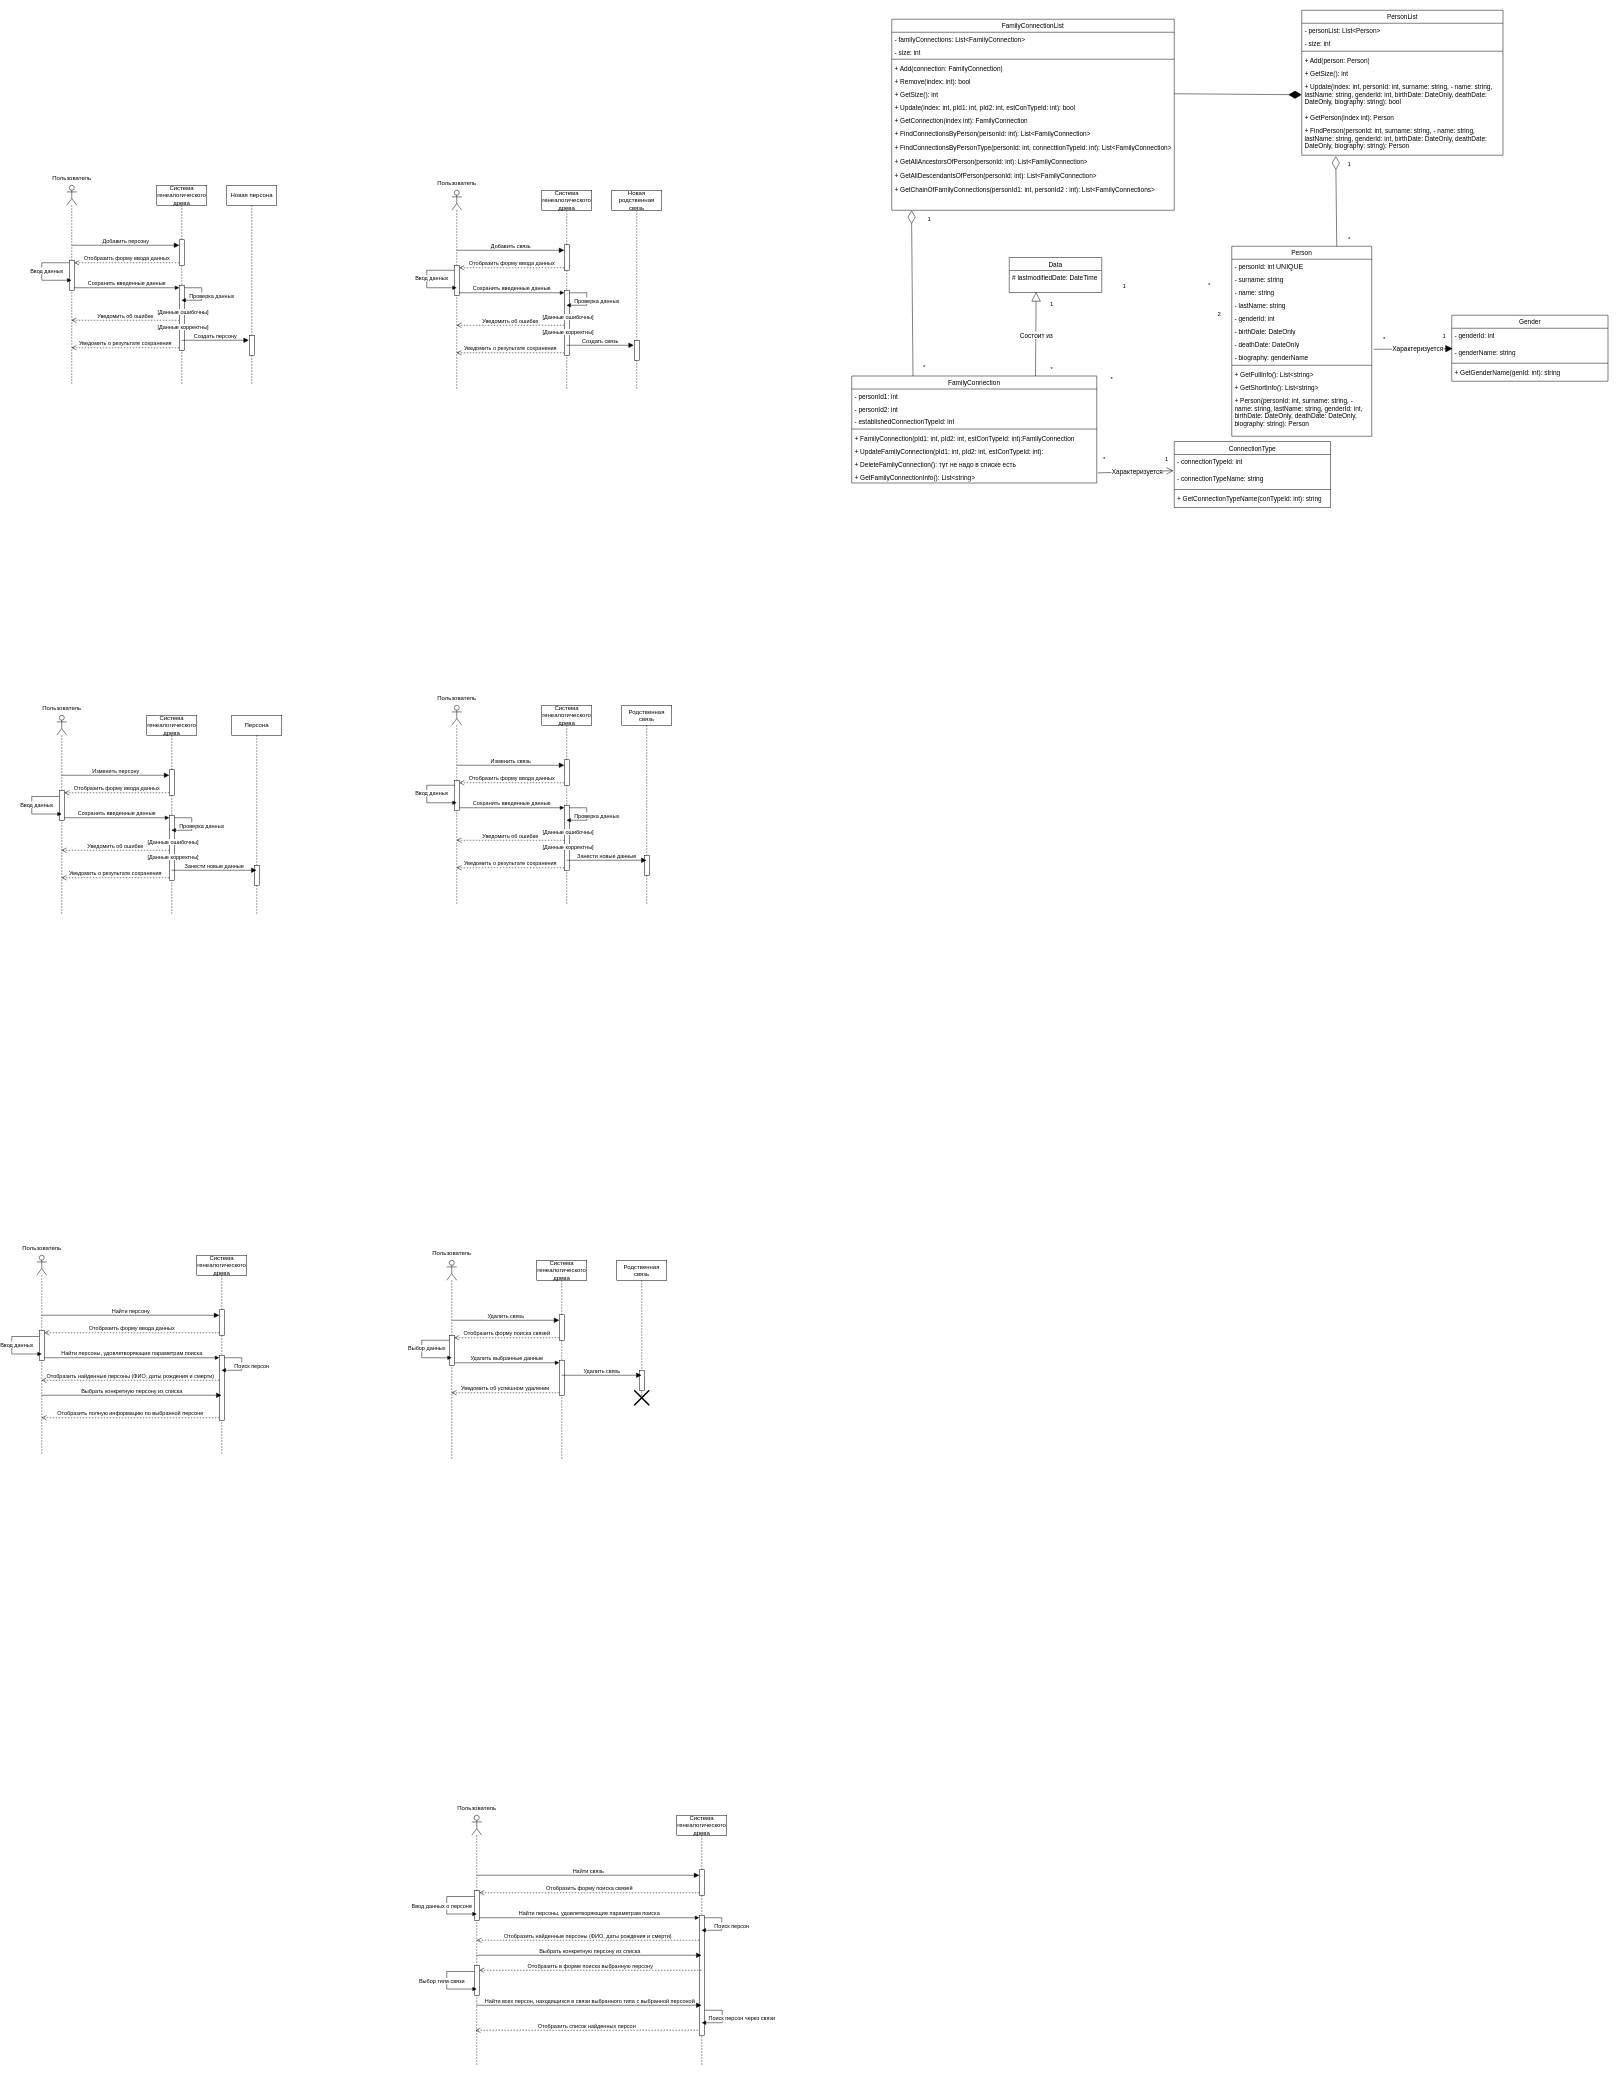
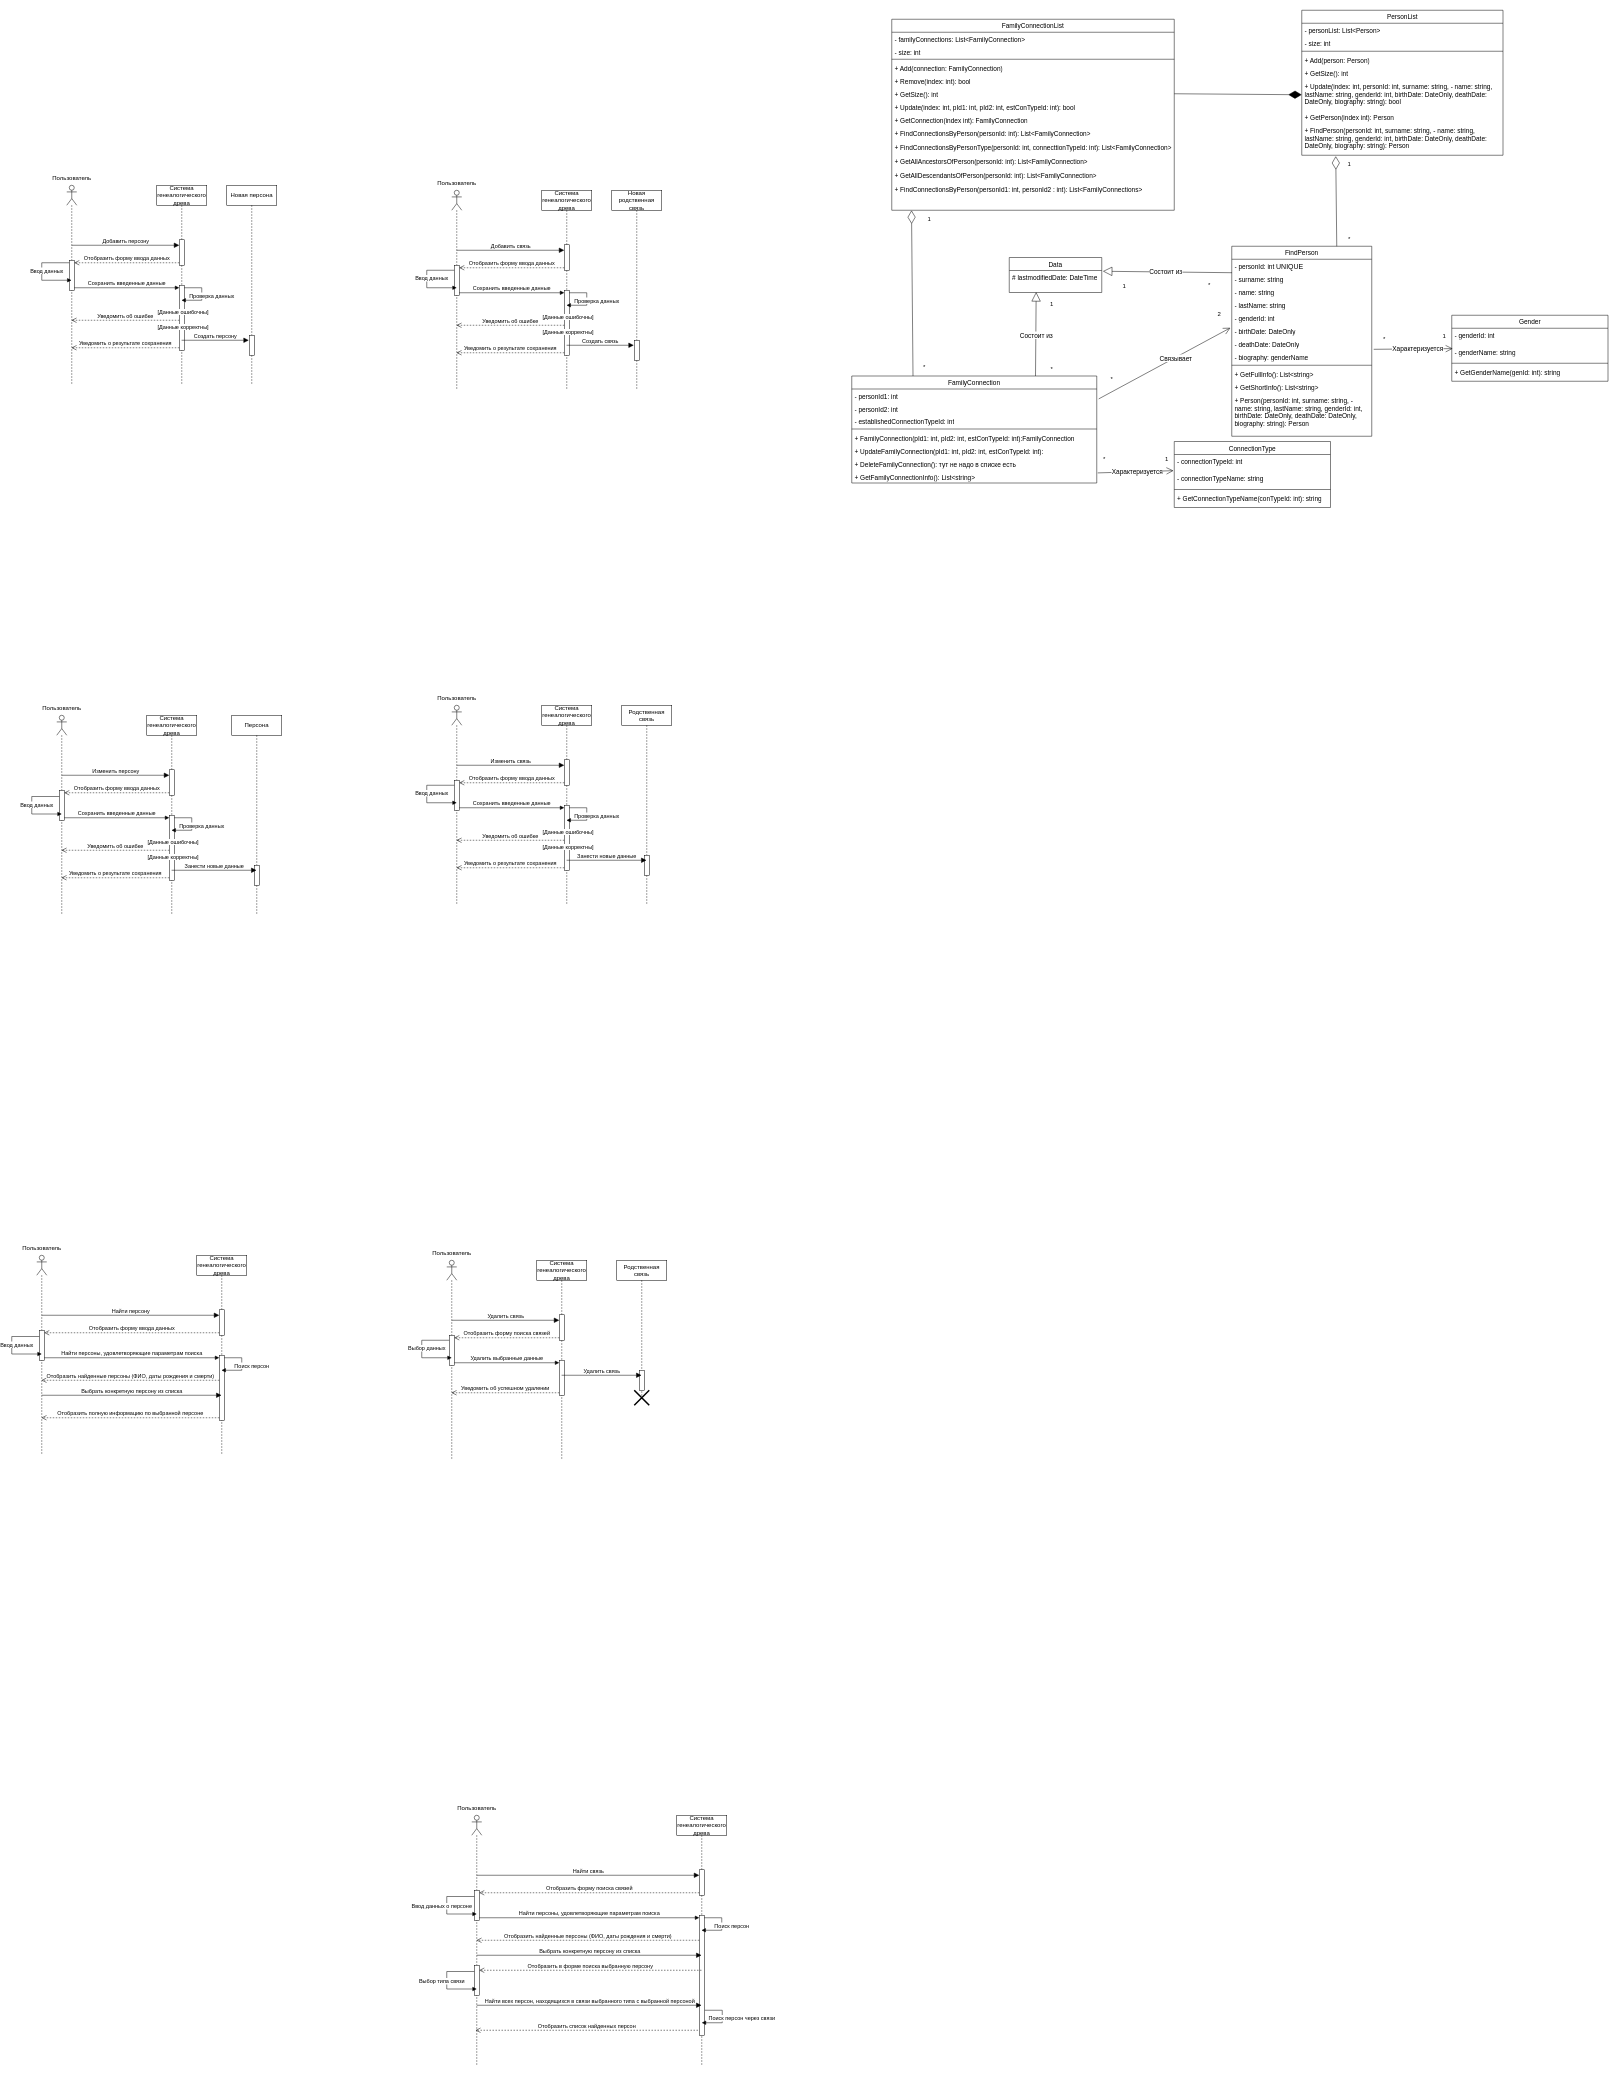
(1034, 194) -> (1031, 190)
(1302, 253) -> (1302, 253)
none -> (1166, 272)
(1444, 349) -> (1447, 349)
none -> (1164, 364)
